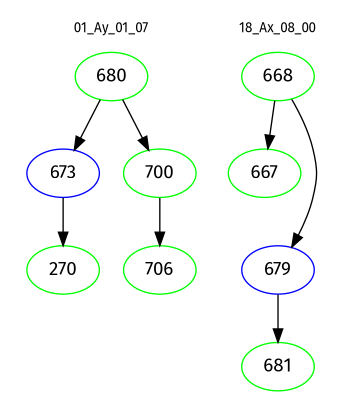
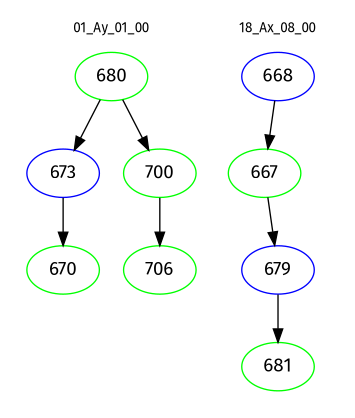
(111, 29) -> (111, 29)
(278, 77) -> (278, 77)
(316, 166) -> (270, 215)
(63, 270) -> (63, 270)
